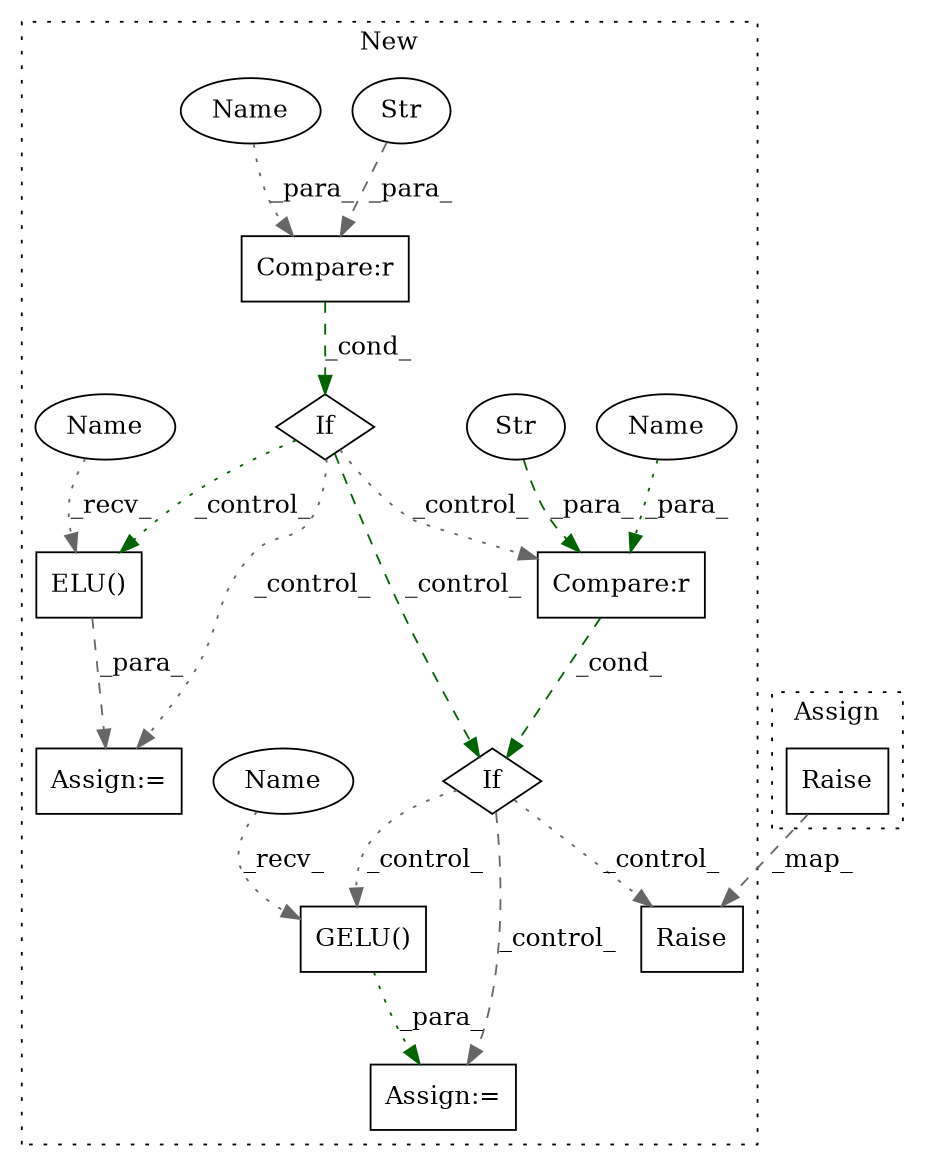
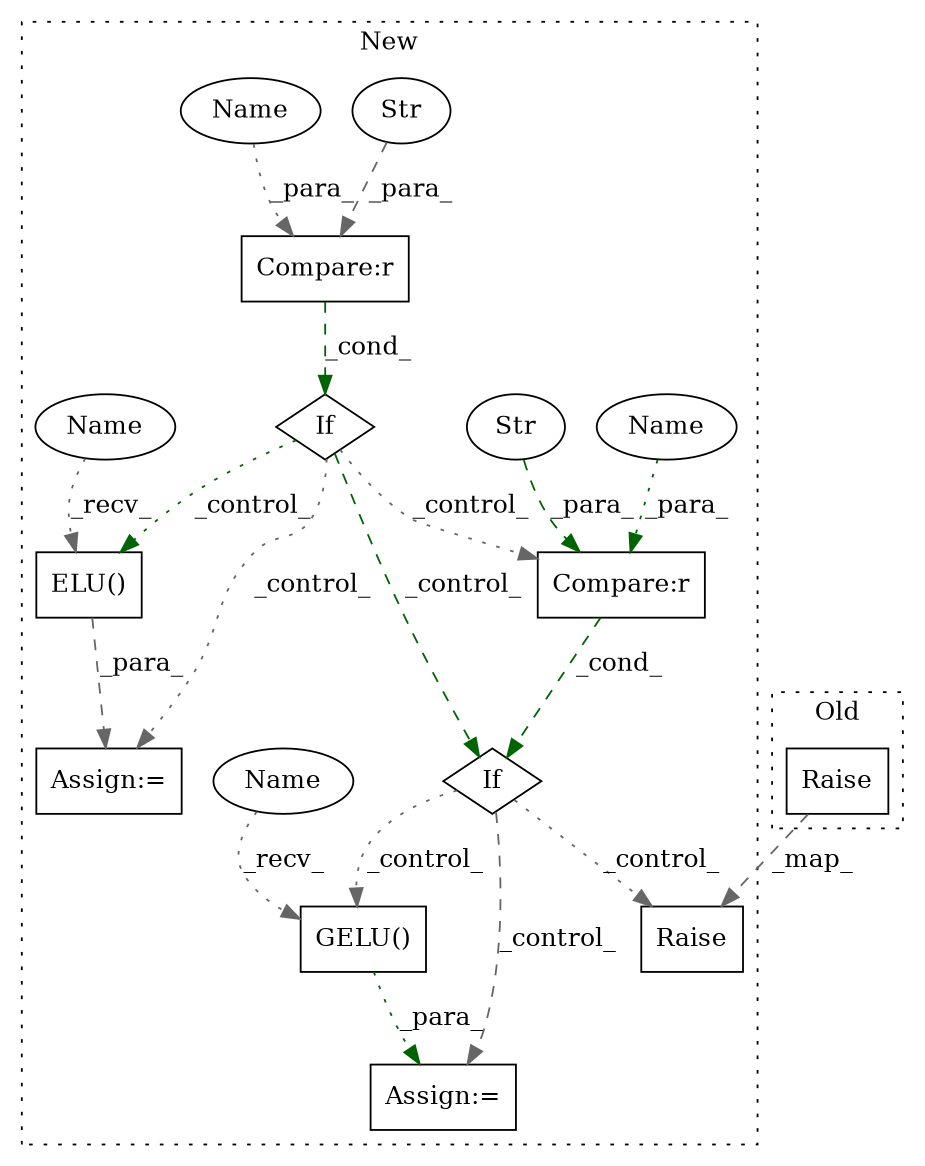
(837, 713) -> (837, 713)
